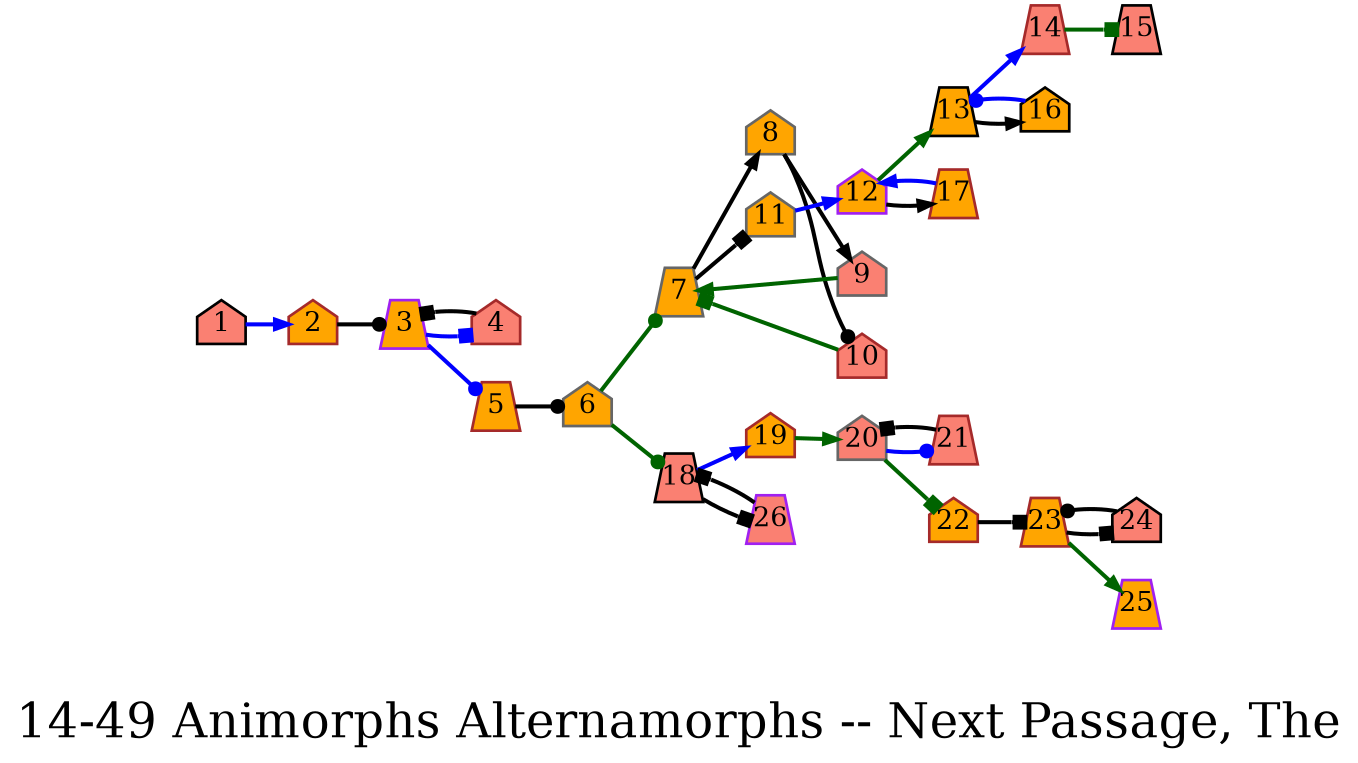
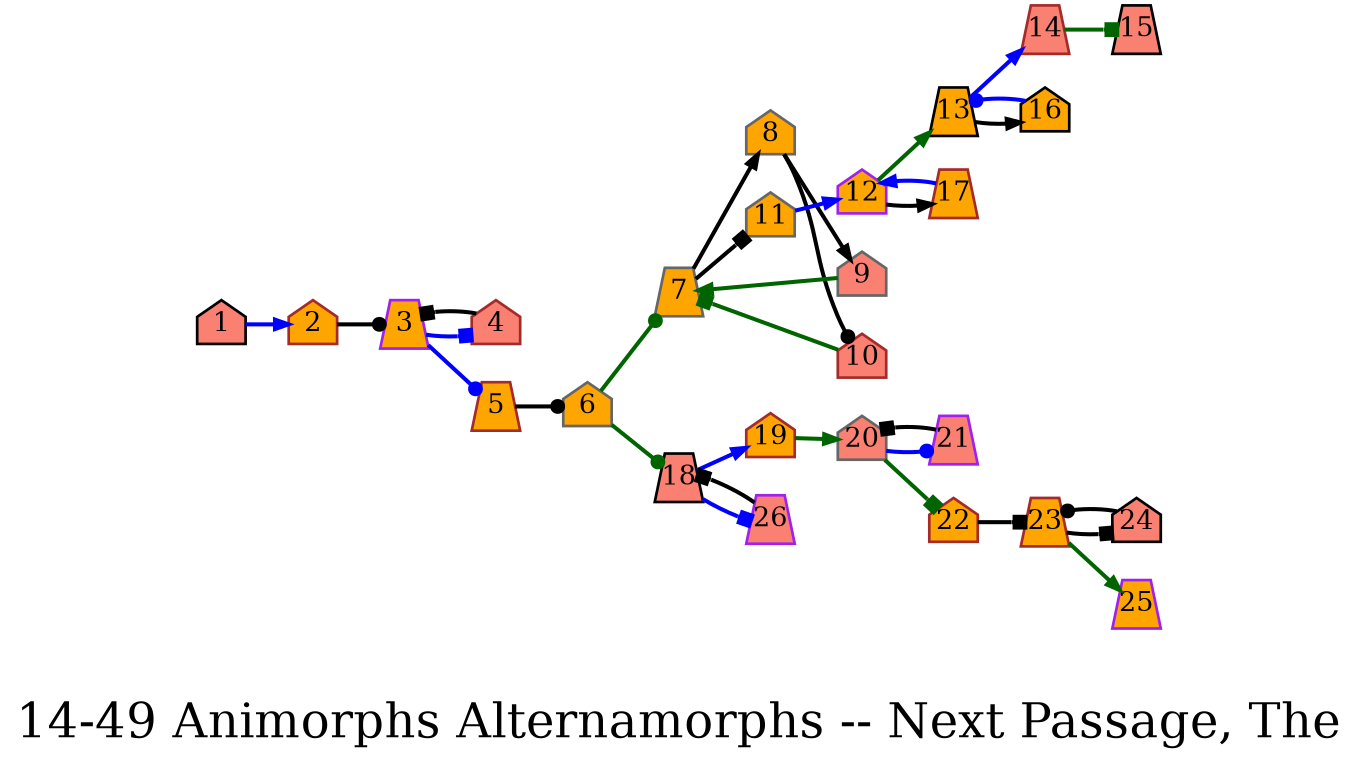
(954, 440) -> (954, 440)
(720, 508) -> (720, 508)
